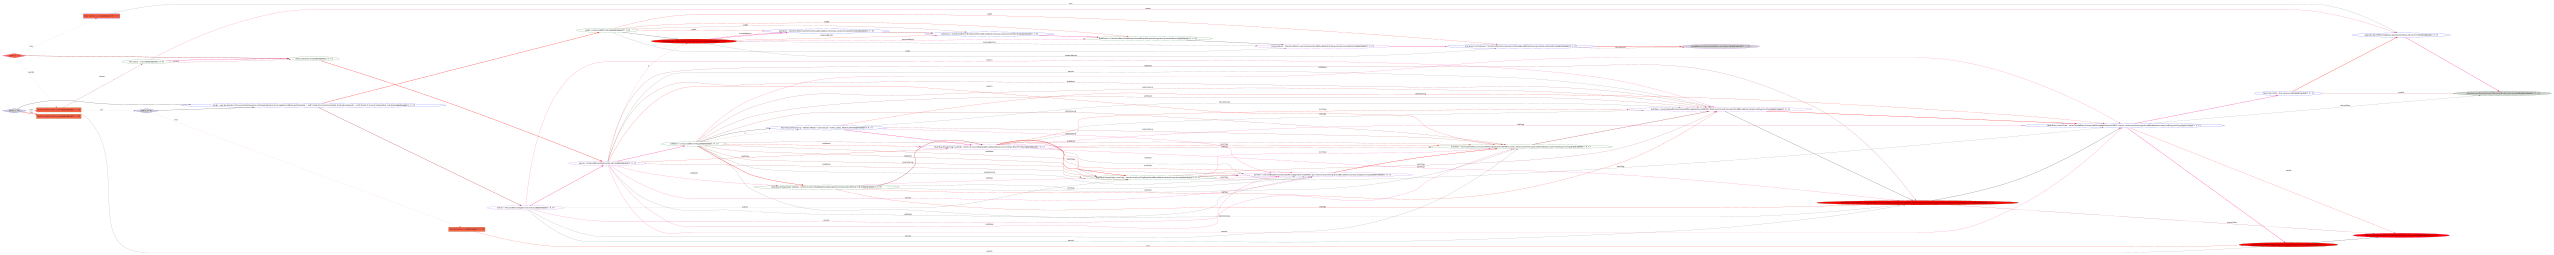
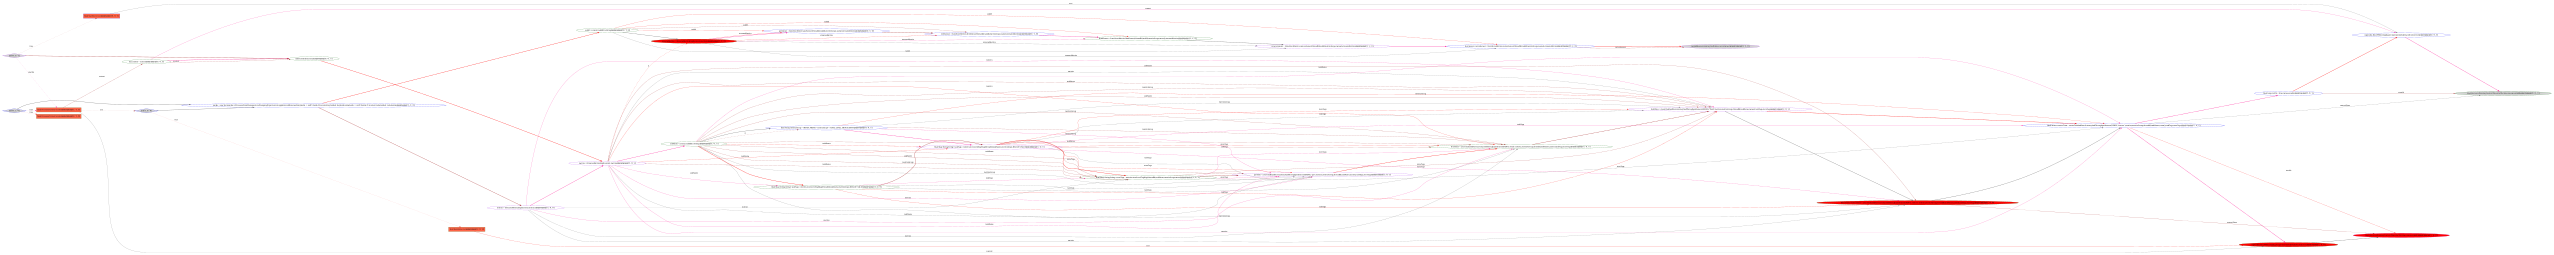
(14, 56) -> (14, 56)
(28, 113) -> (28, 113)
